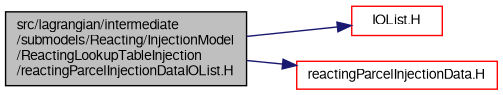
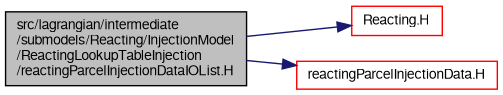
(397, 21) -> (397, 21)
